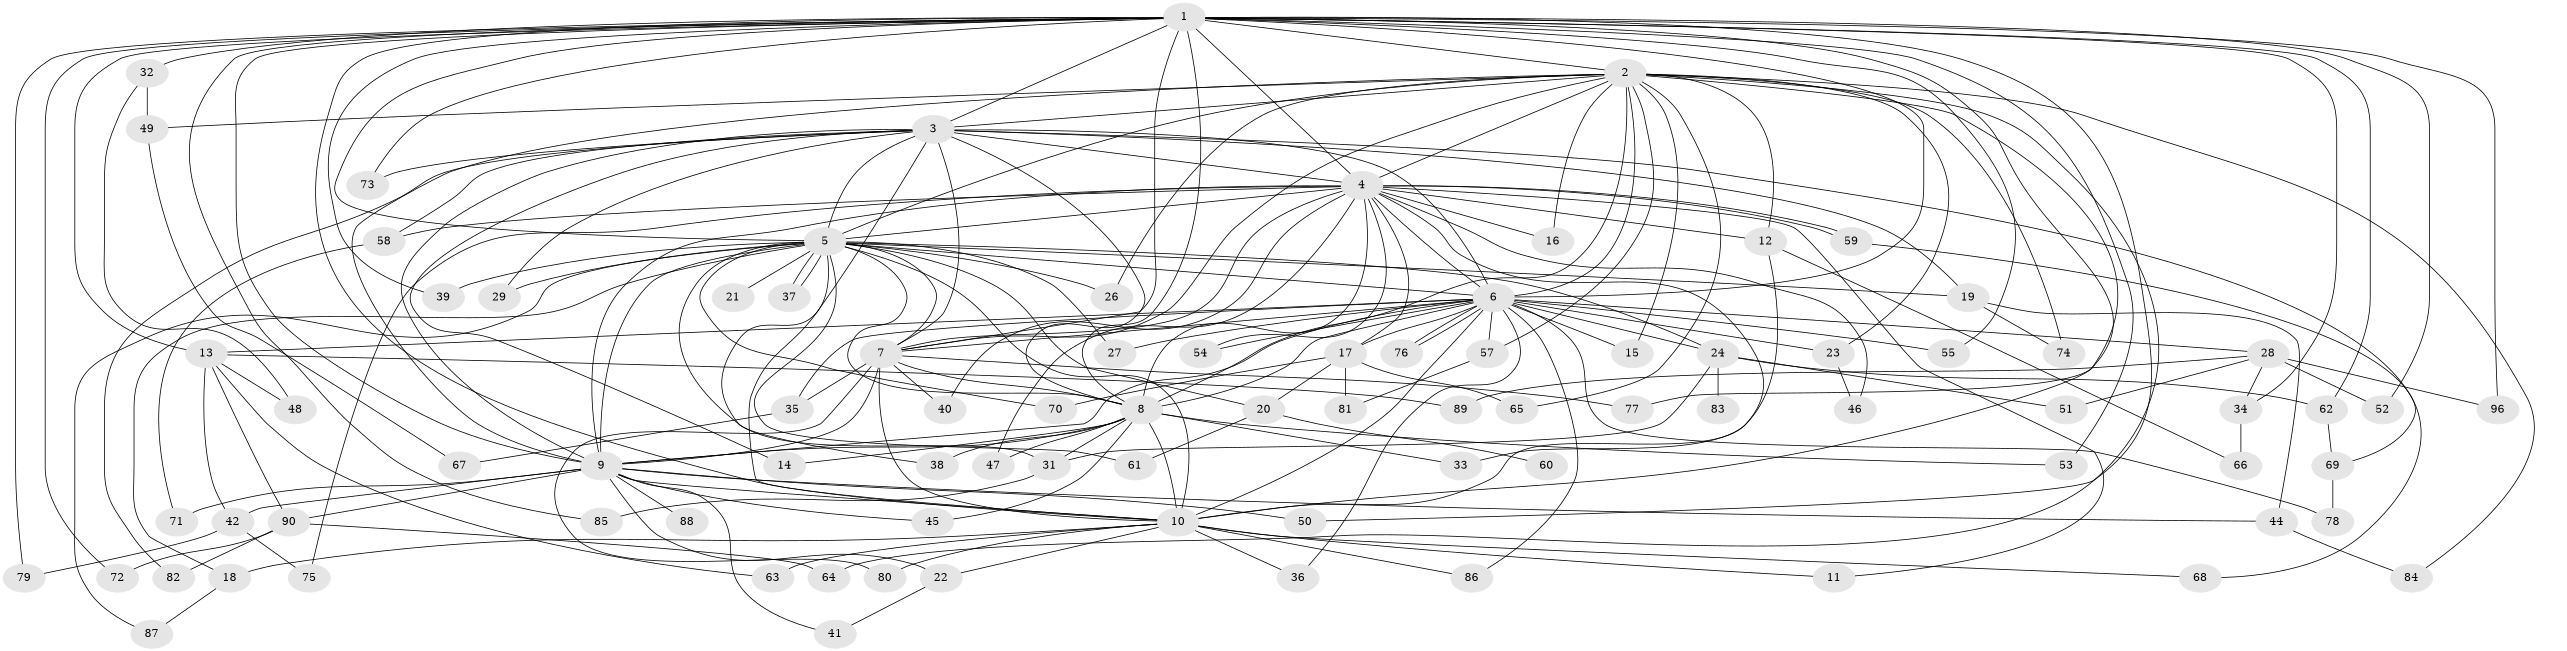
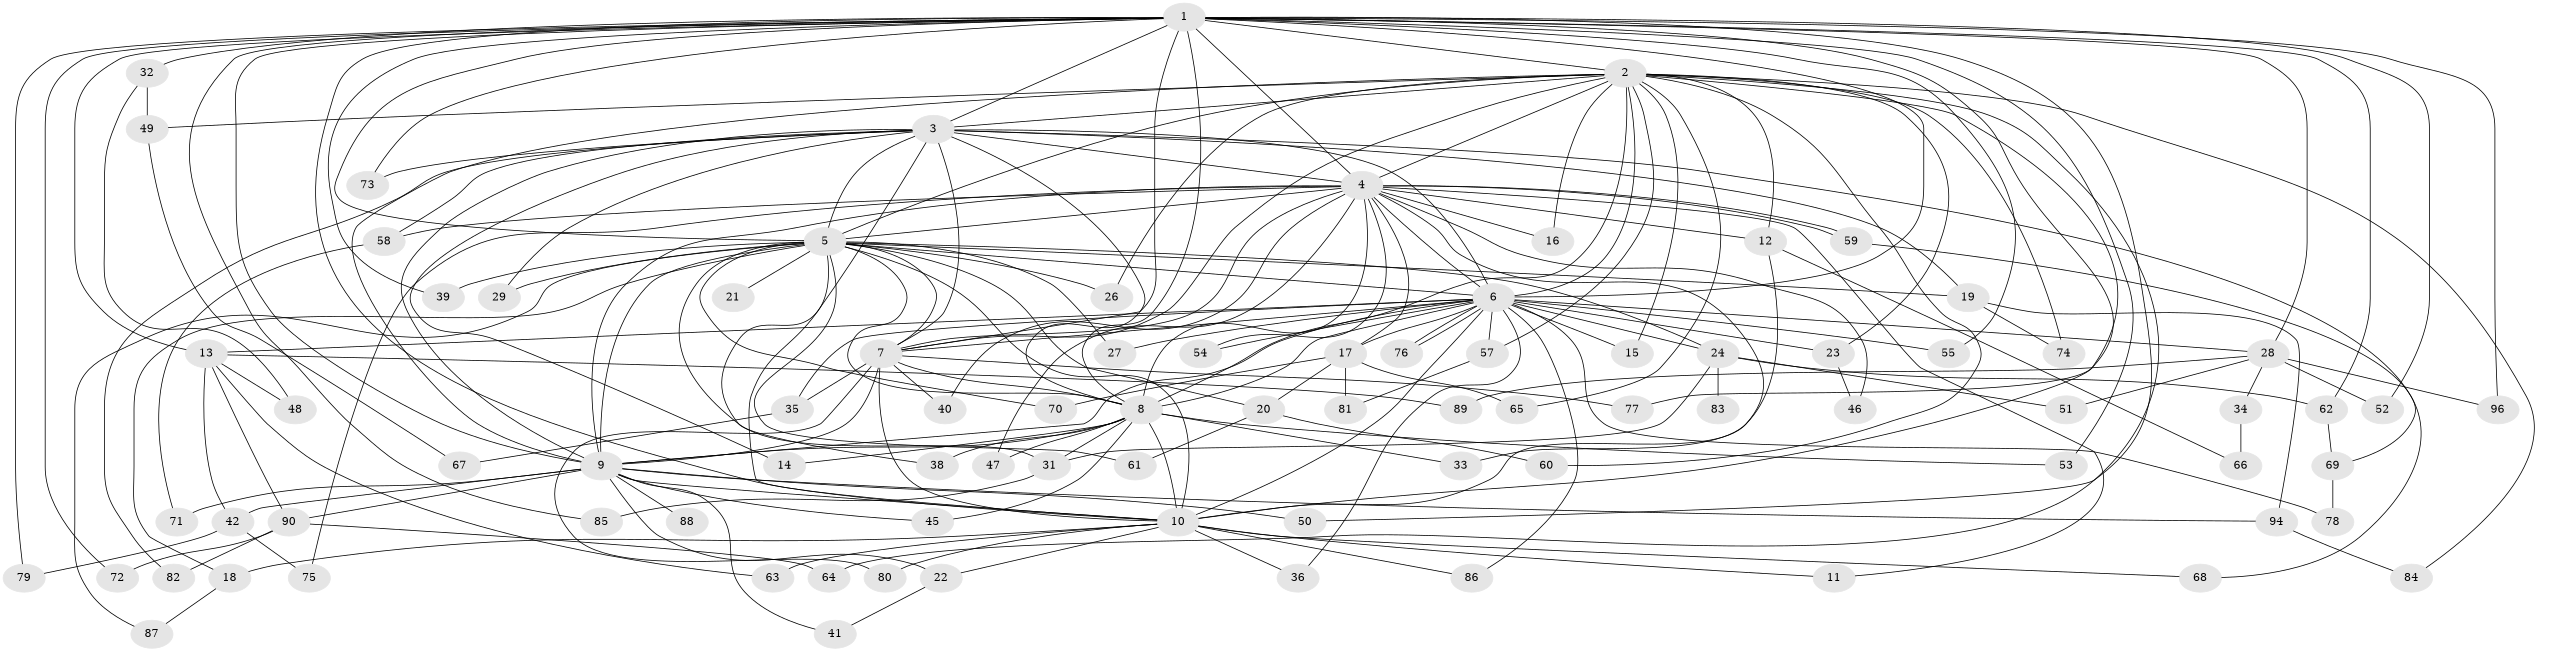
(2307, 70) -> (2227, 53)
(789, 298) -> none
none -> (1981, 350)
(2277, 522) -> (2277, 522)
